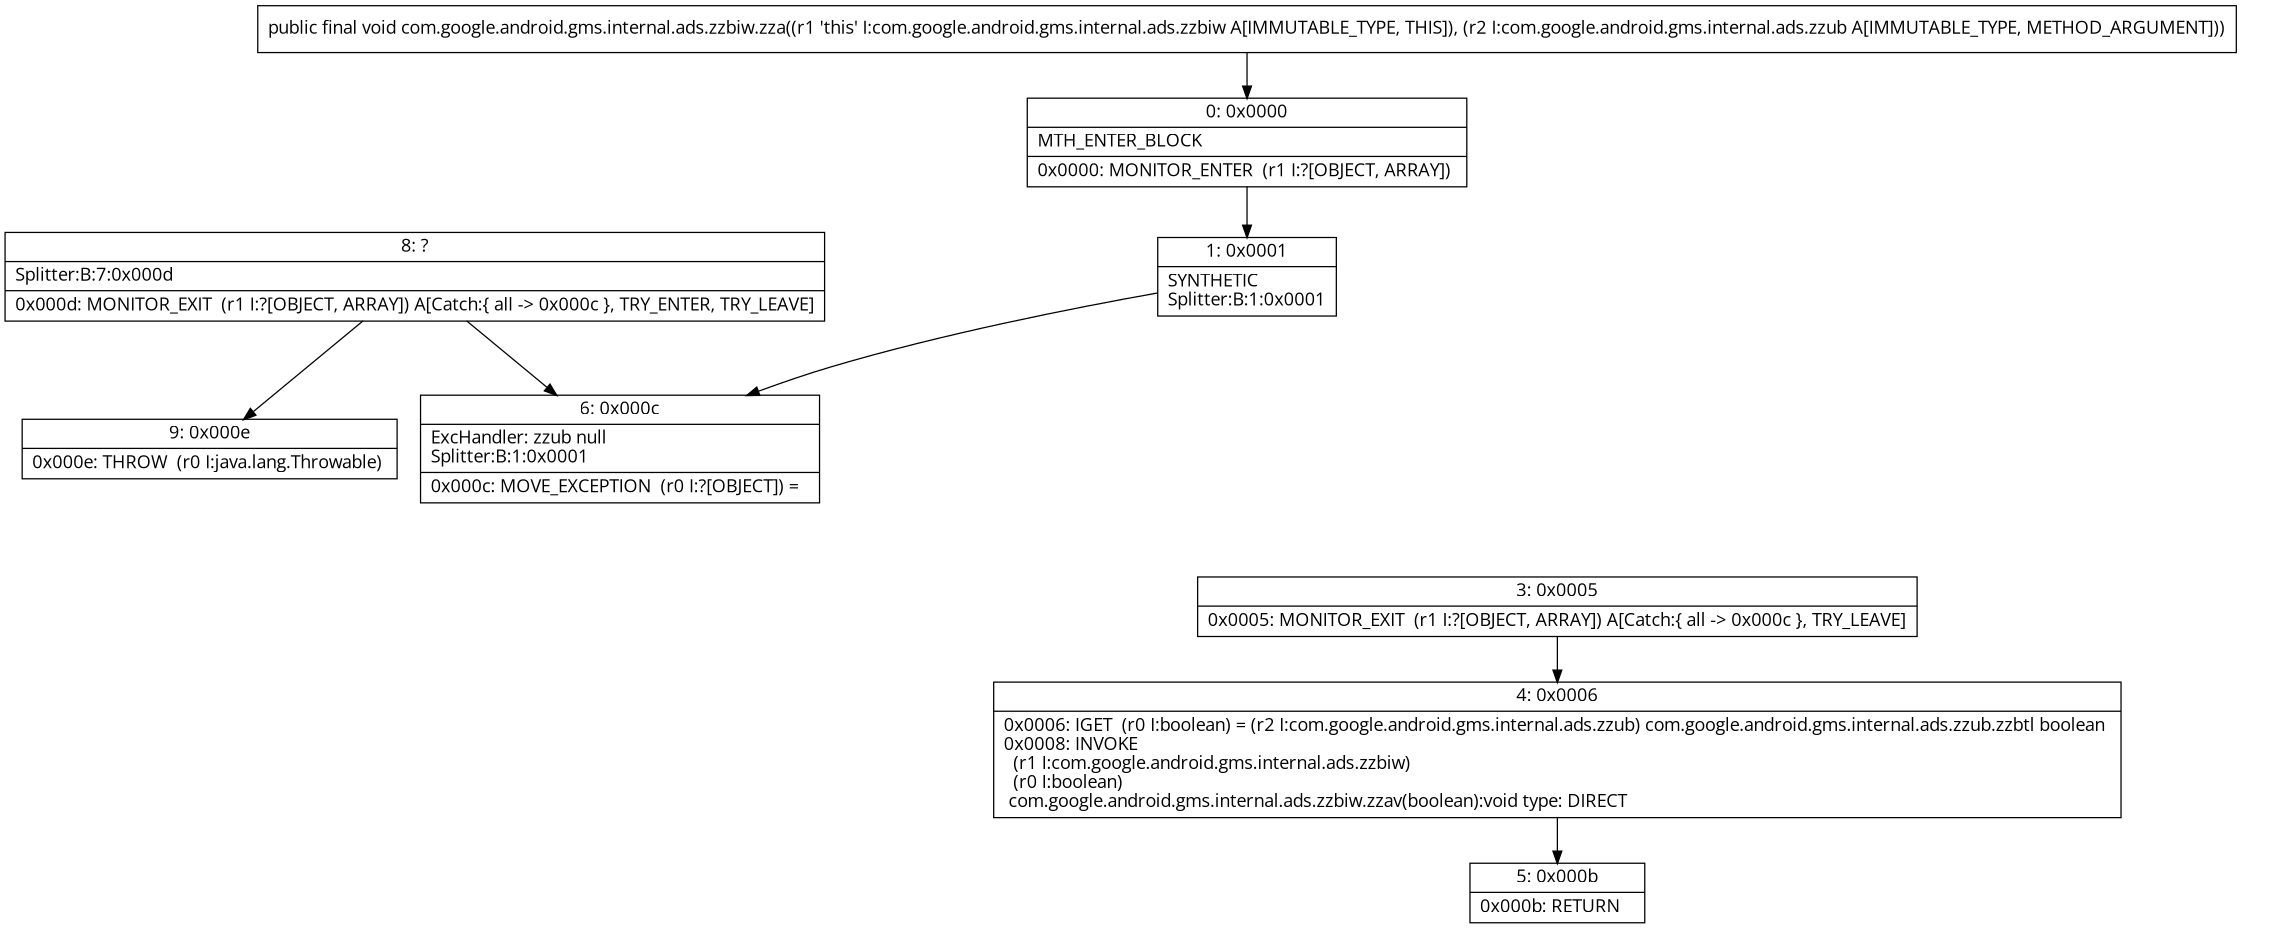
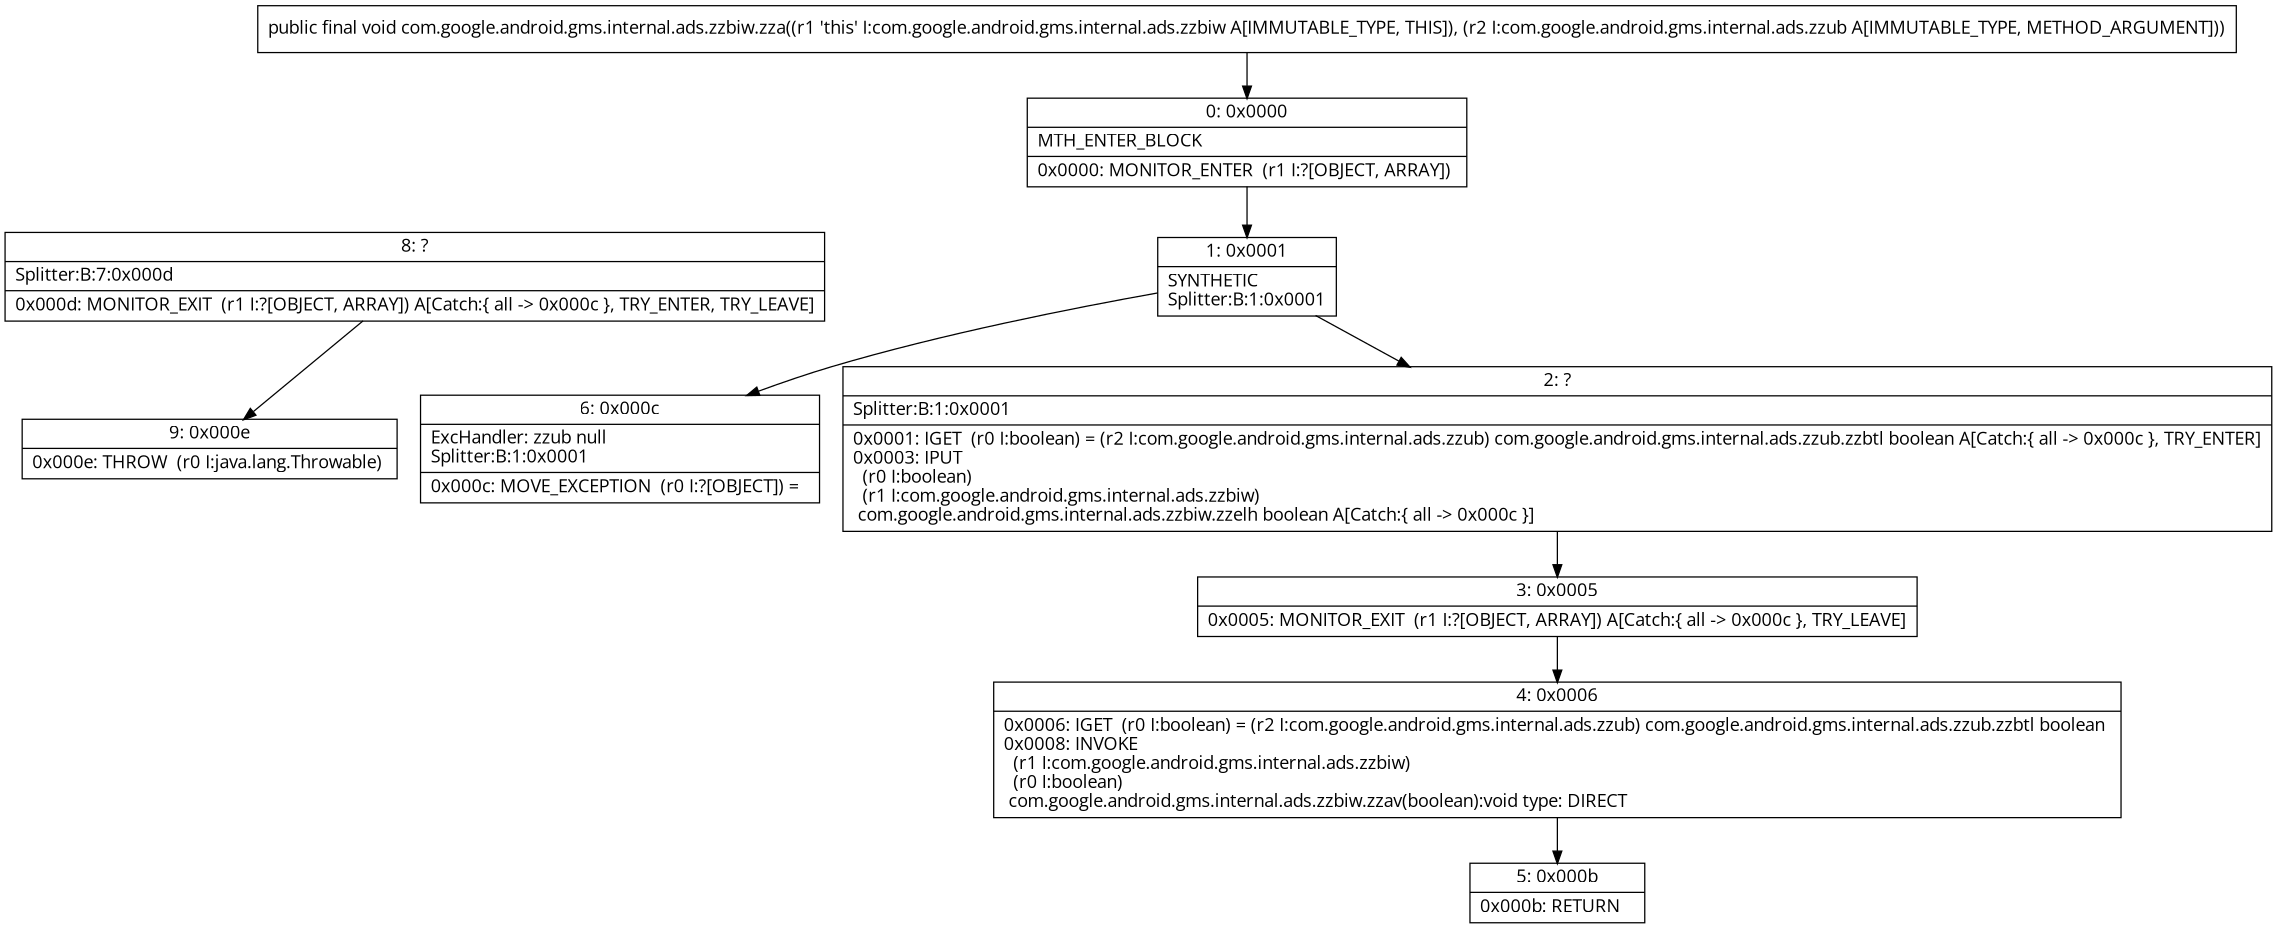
(507, 354) -> none
none -> (1557, 449)
